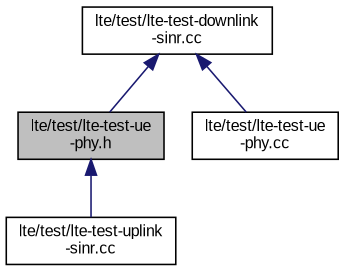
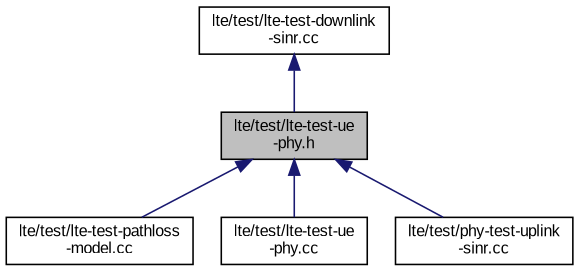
(226, 89) -> (294, 196)
(91, 241) -> (484, 241)
none -> (100, 241)
